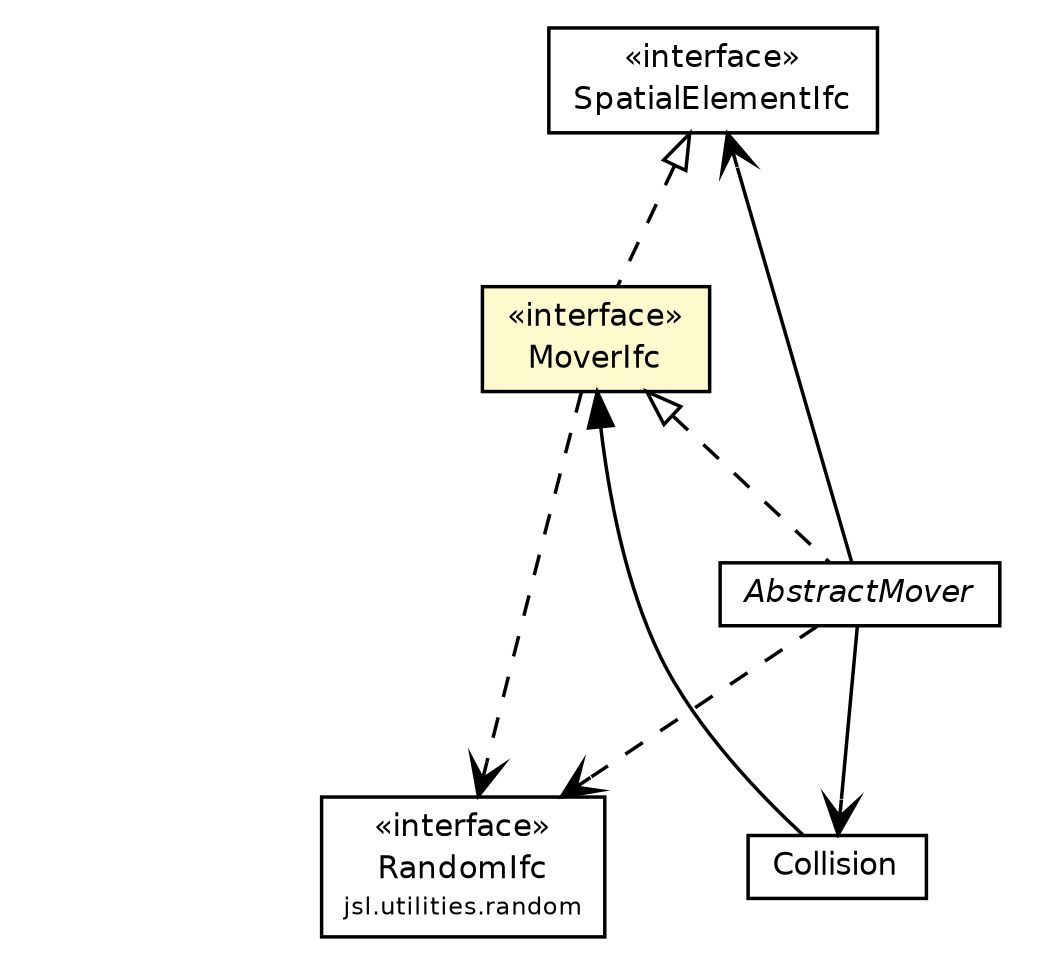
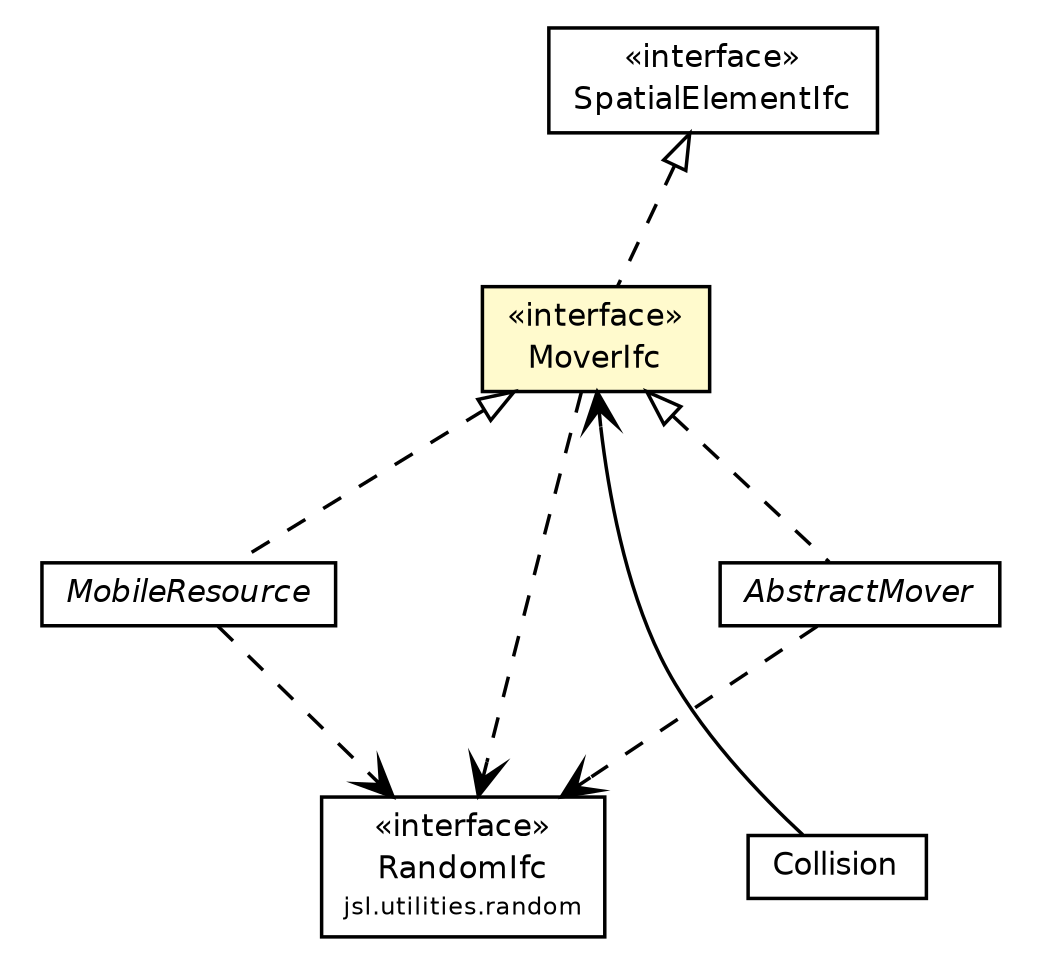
(795, 365) -> none
none -> (189, 594)
(659, 653) -> (659, 653)
(849, 713) -> none
